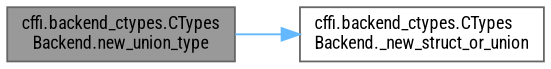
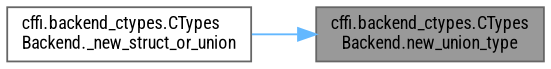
(258, 34) -> (275, 34)
